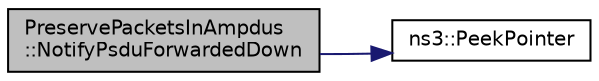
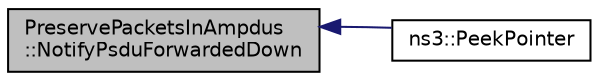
(346, 54) -> (366, 27)
